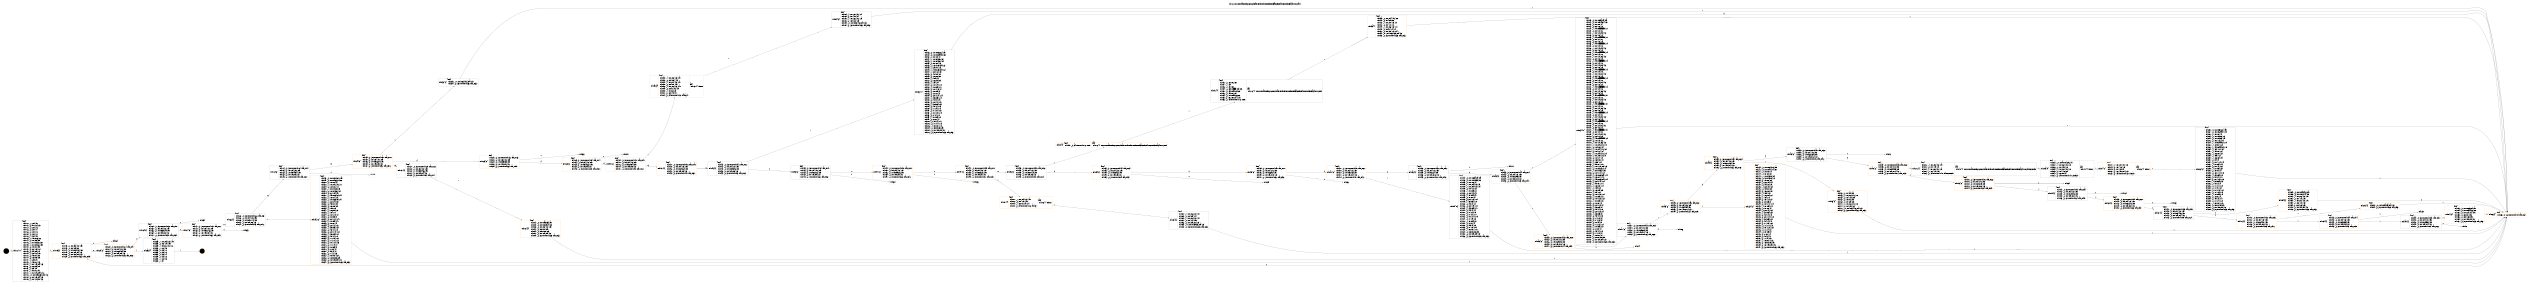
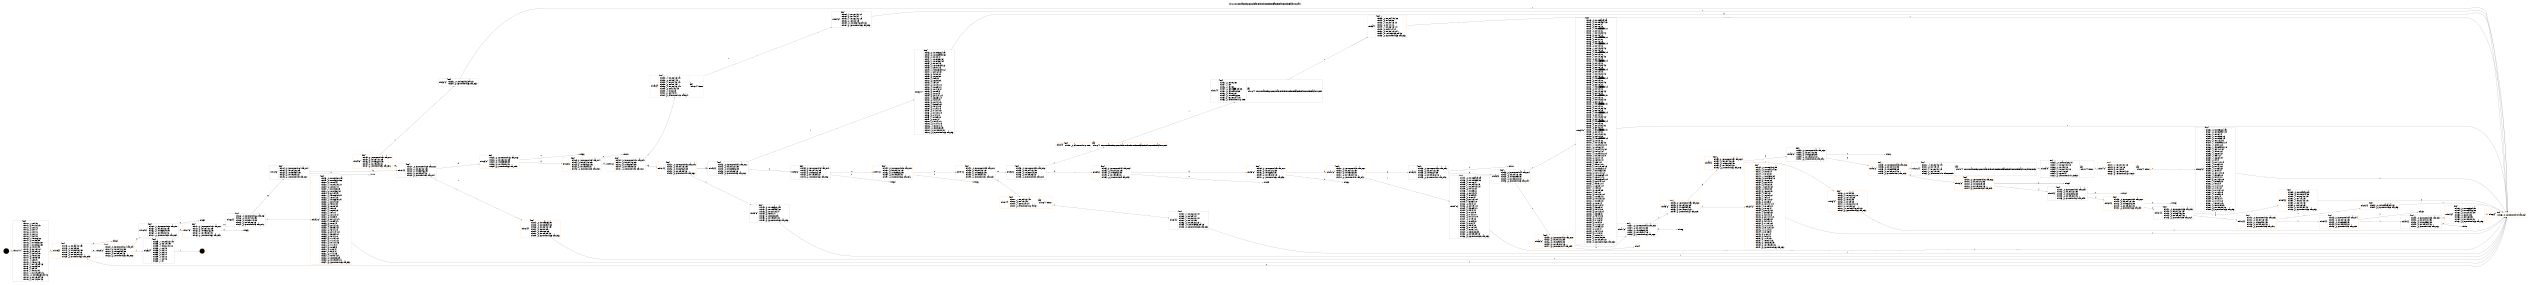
(436, 162) -> (458, 166)
(331, 167) -> (353, 171)
none -> (769, 214)
